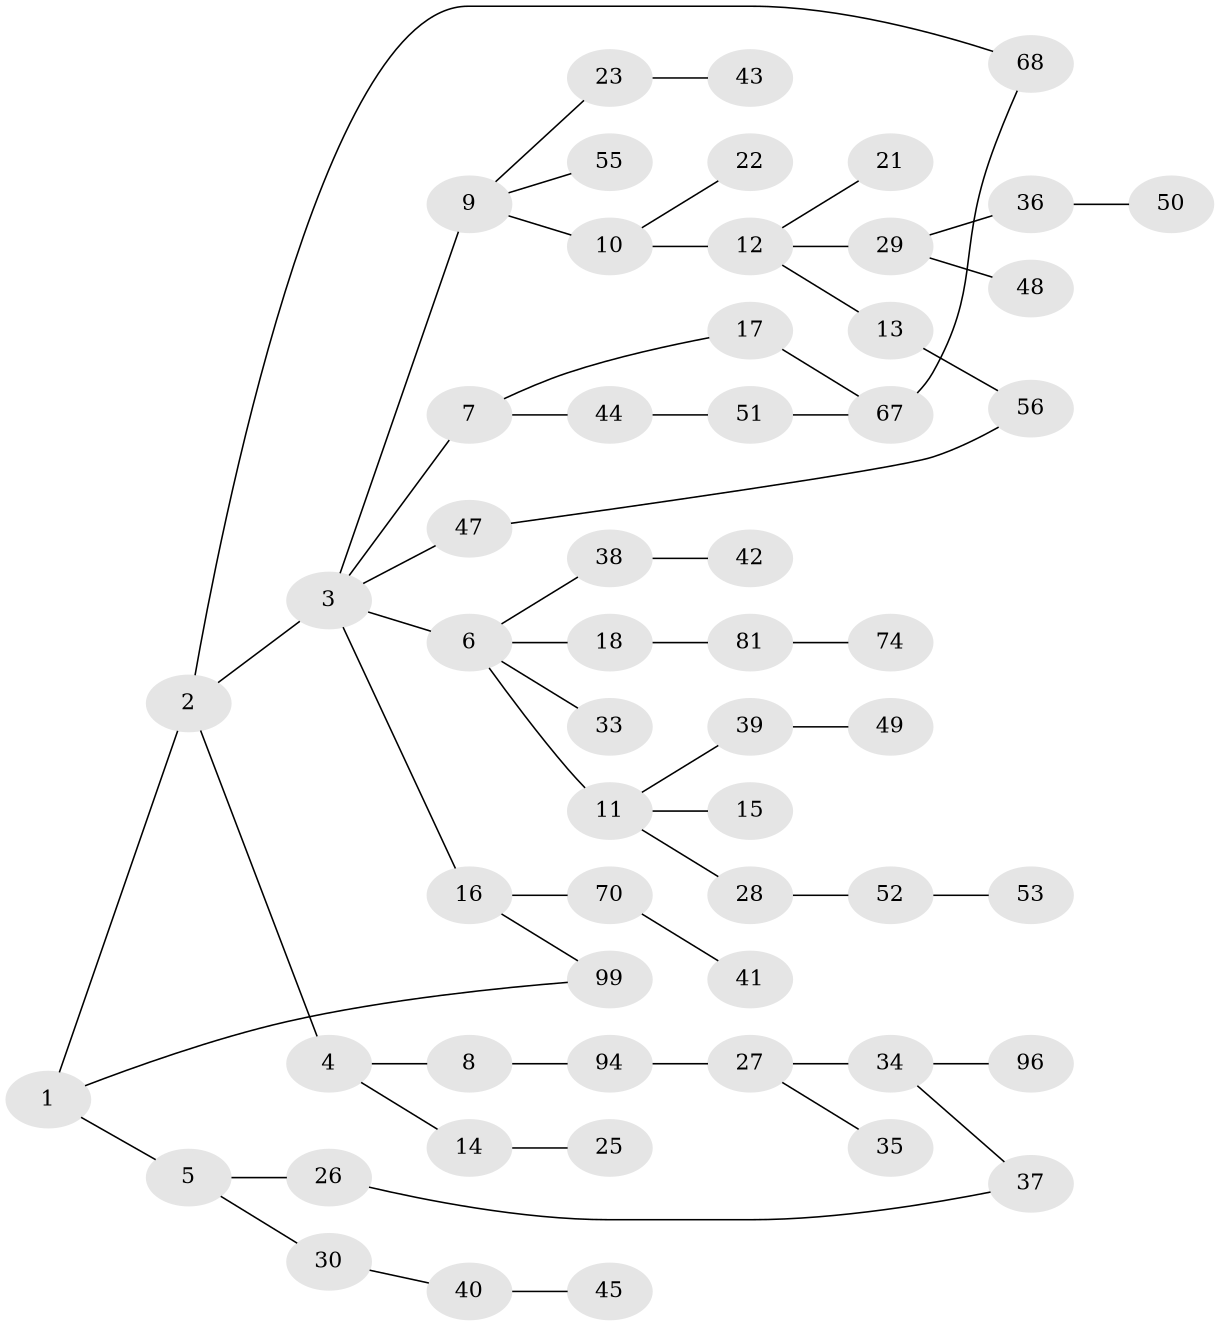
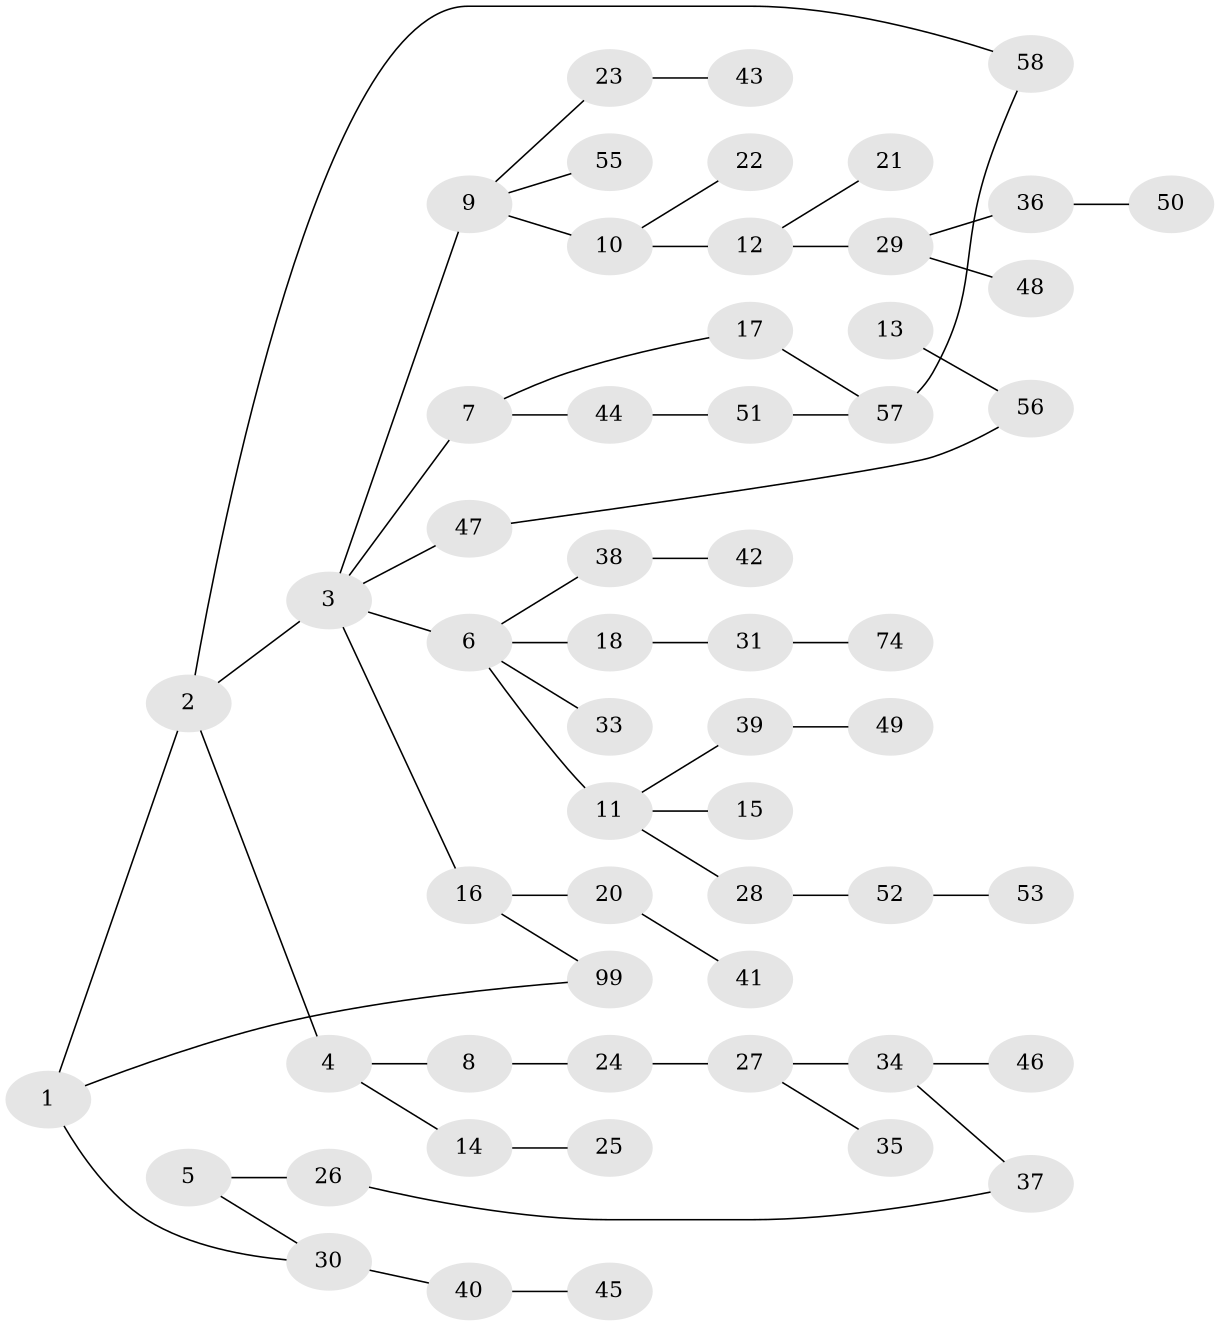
(1031, 64) -> (1031, 64)
(820, 289) -> none
(891, 415) -> (891, 415)
(750, 643) -> (750, 643)
(610, 895) -> (610, 895)
(610, 1064) -> (610, 1064)
(1031, 1064) -> (1031, 1064)
(118, 1138) -> (156, 1225)
